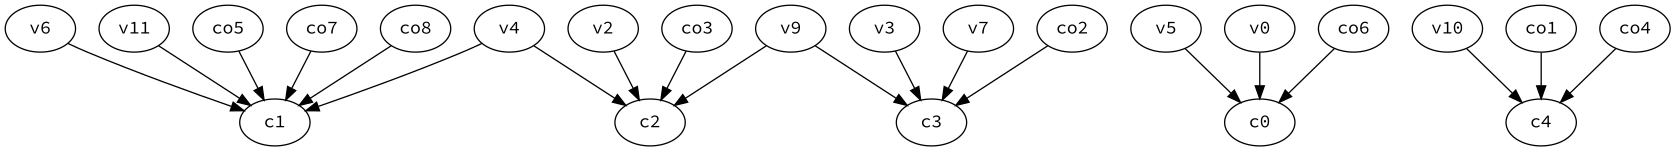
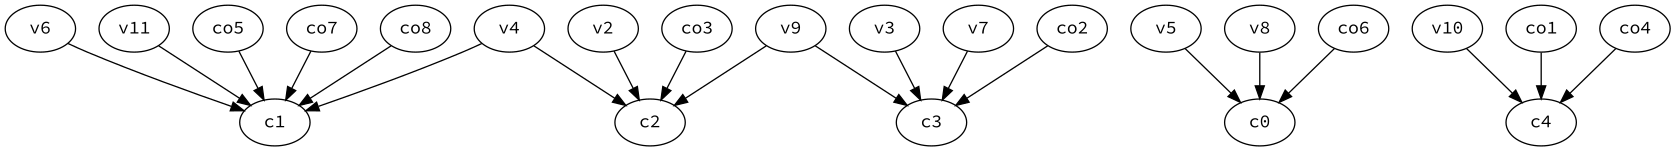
(1260, 29) -> (1260, 29)
